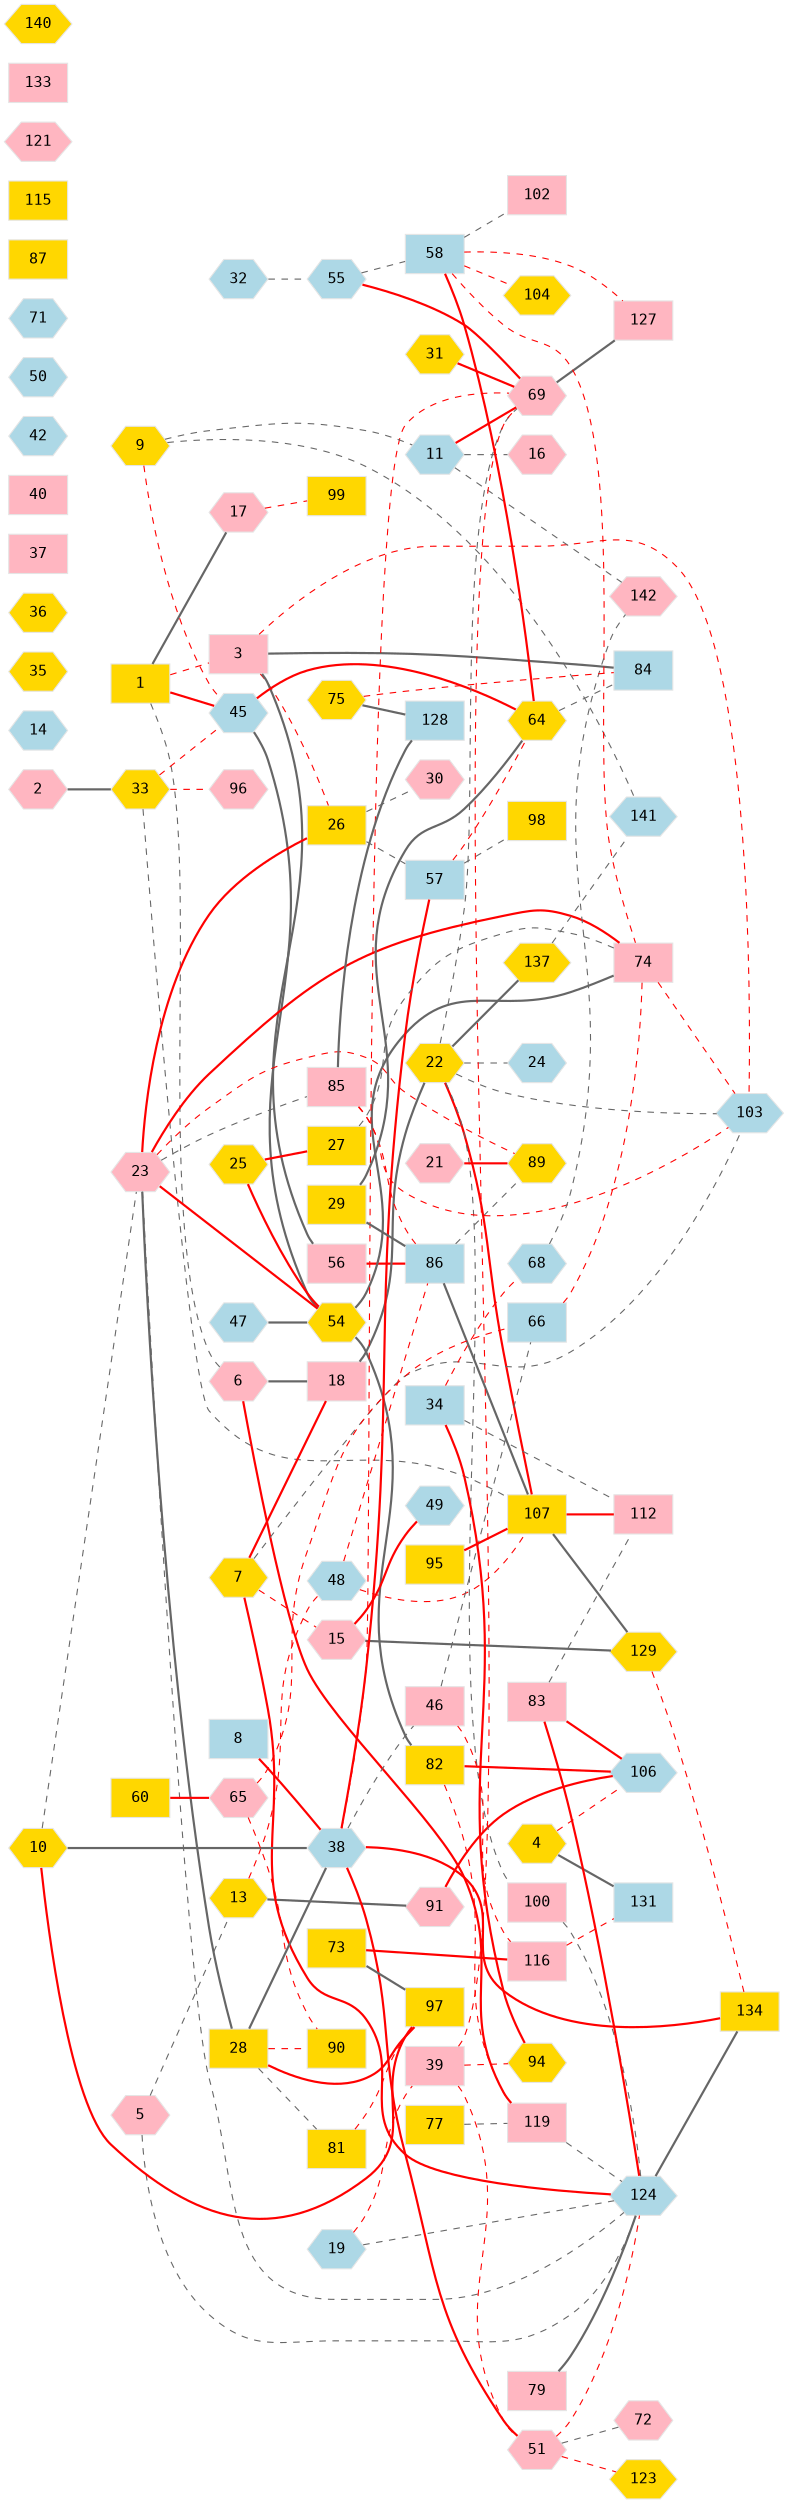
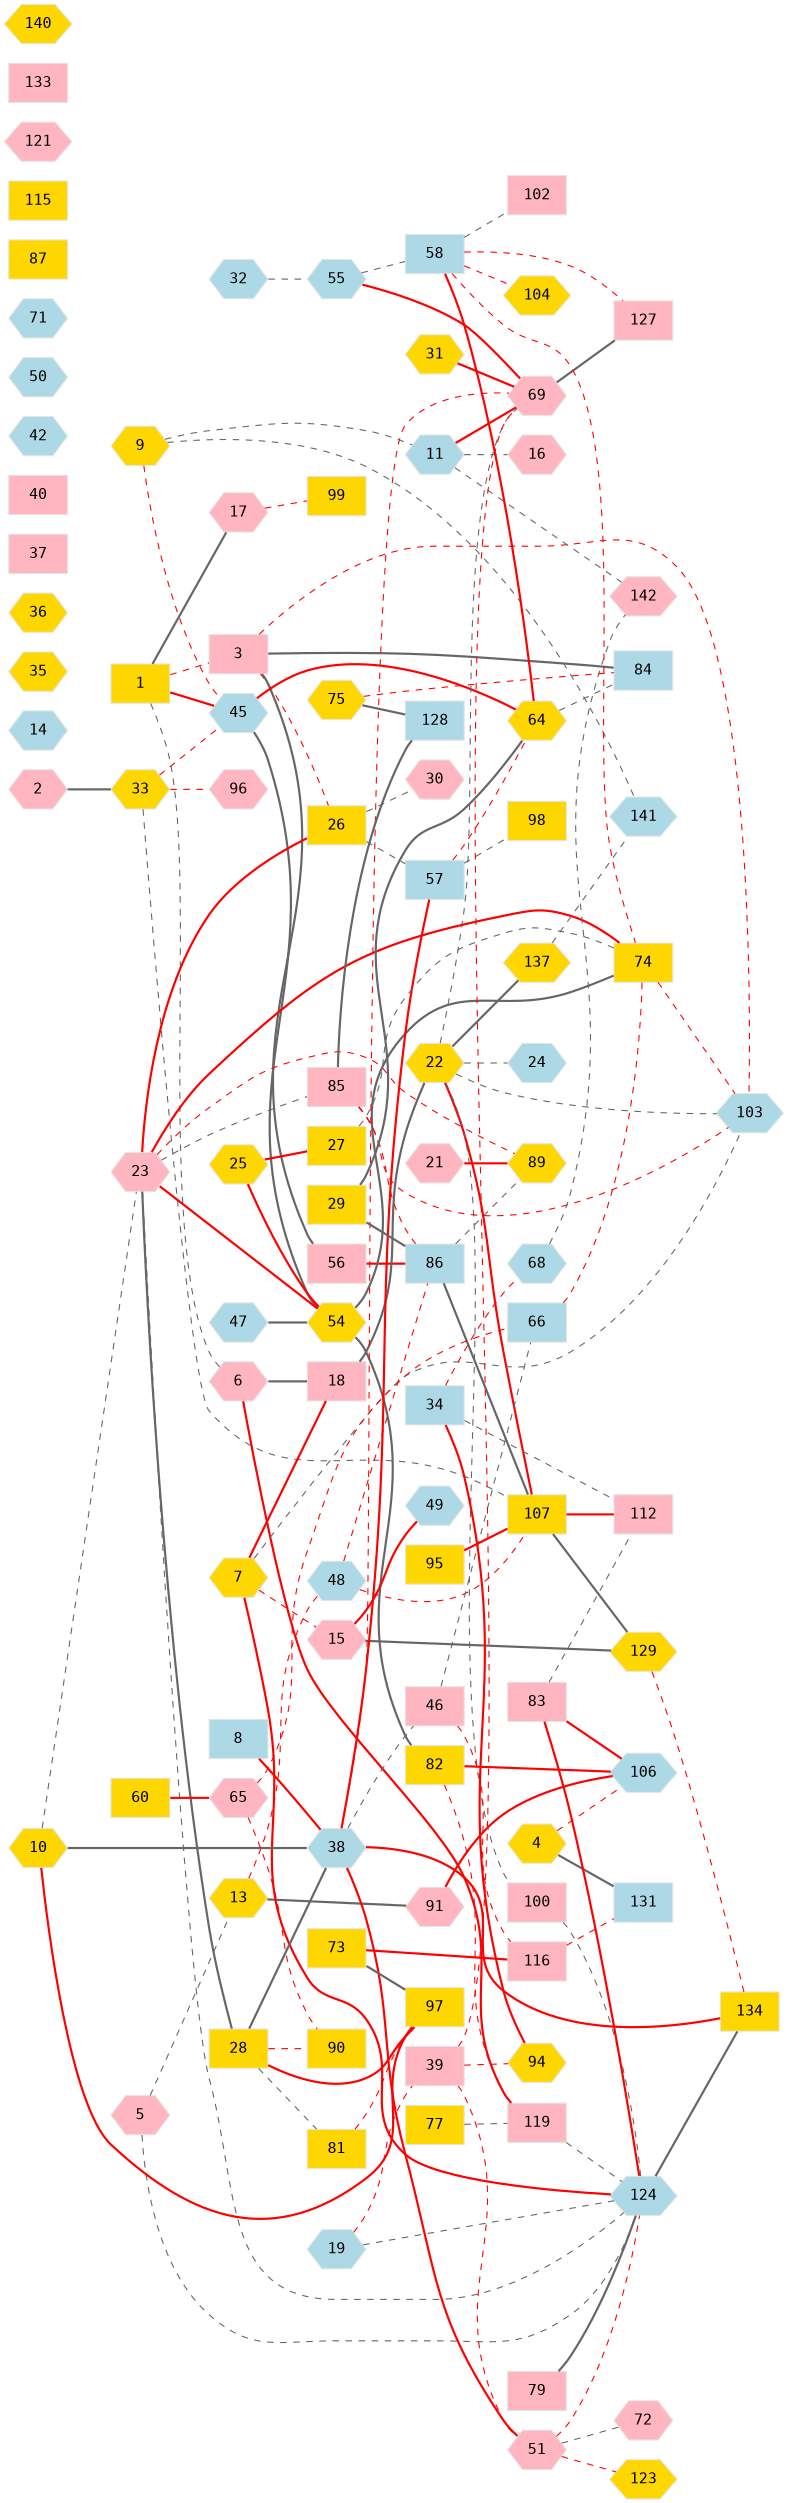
(643, 963) -> (643, 963)
